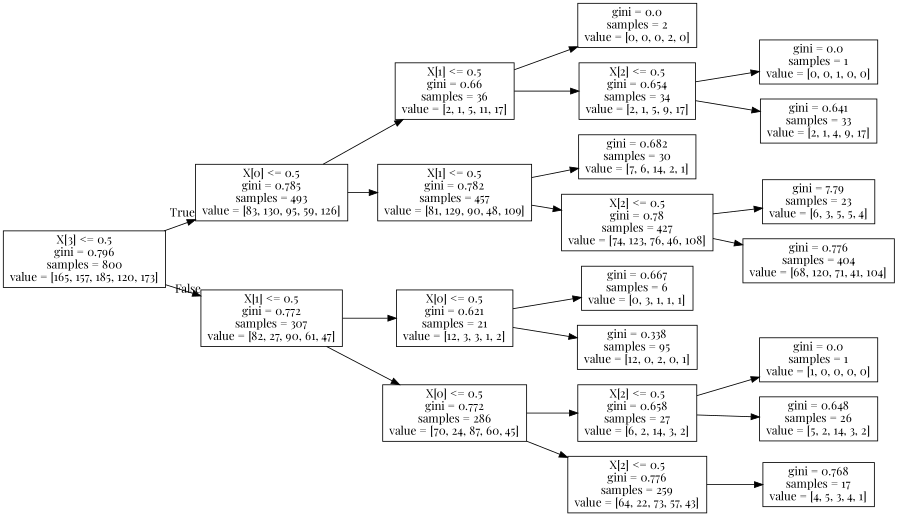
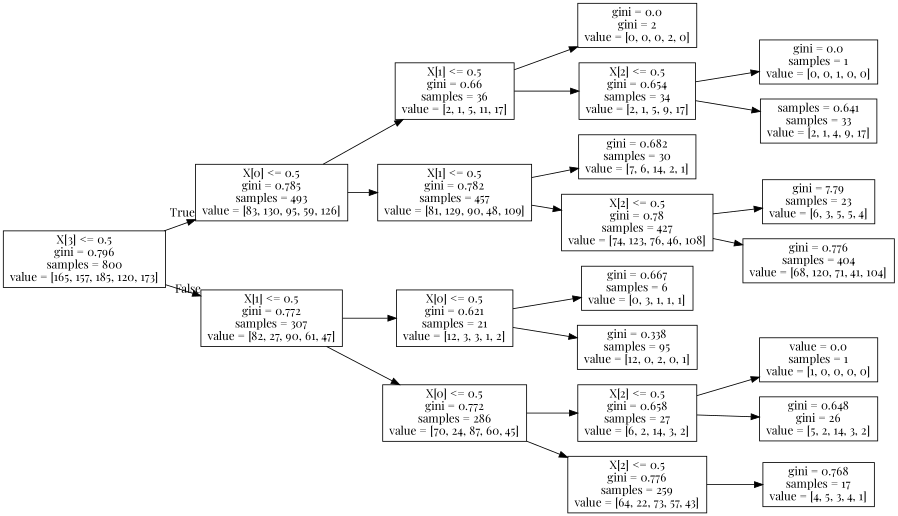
(637, 25) -> (637, 25)
(819, 121) -> (819, 121)
(819, 360) -> (819, 360)
(819, 419) -> (819, 419)
